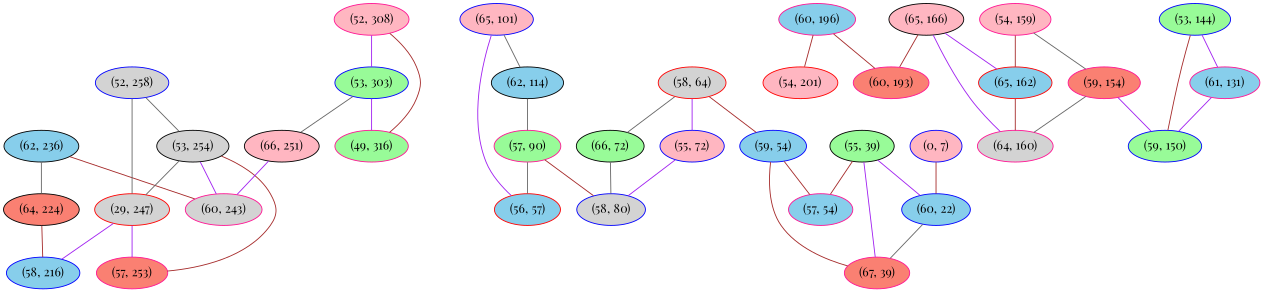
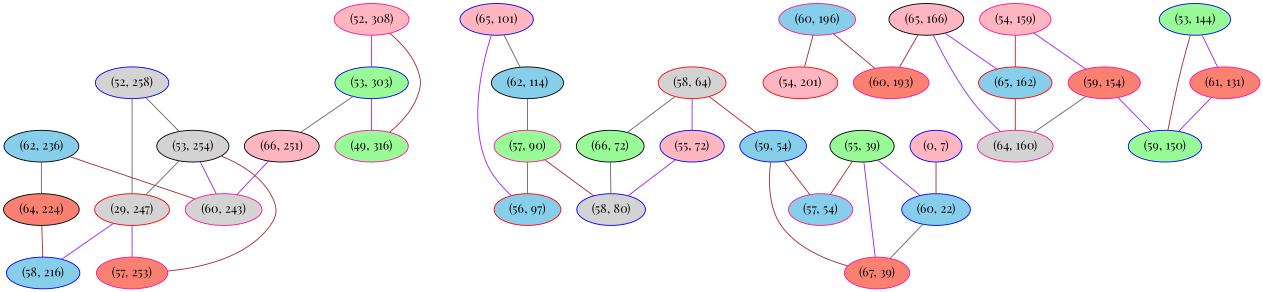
(1060, 51) -> (1060, 51)
(1225, 83) -> (1225, 83)
(527, 210) -> (527, 210)
